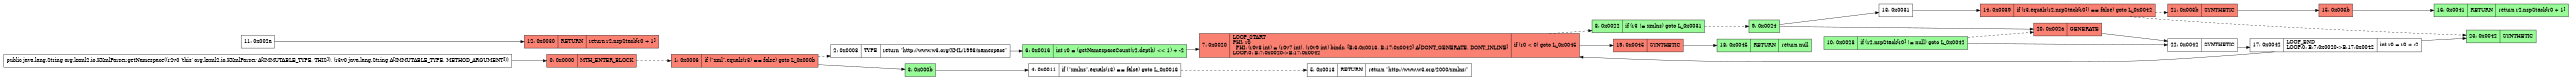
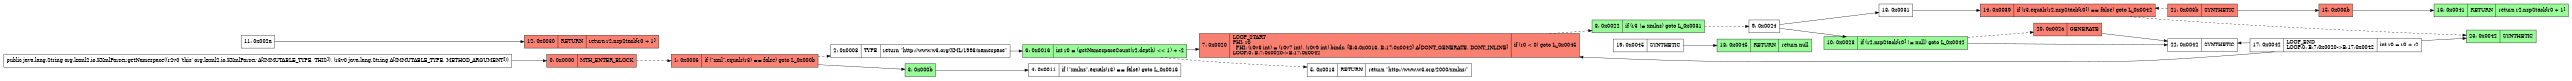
(2160, 13) -> (2163, 8)
(1764, 26) -> (1764, 26)
(1905, 28) -> (1811, 32)
(1595, 45) -> none
(1648, 45) -> (1648, 45)
(2242, 47) -> (2246, 43)
(1242, 70) -> (1232, 63)
